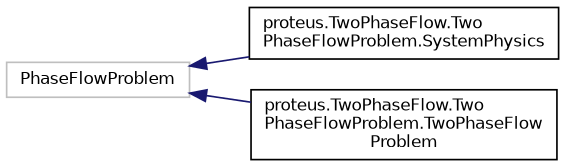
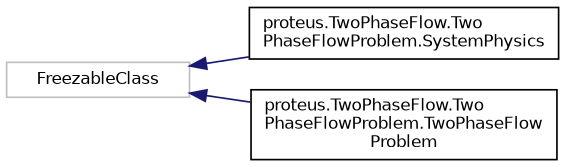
(98, 80) -> (98, 80)
